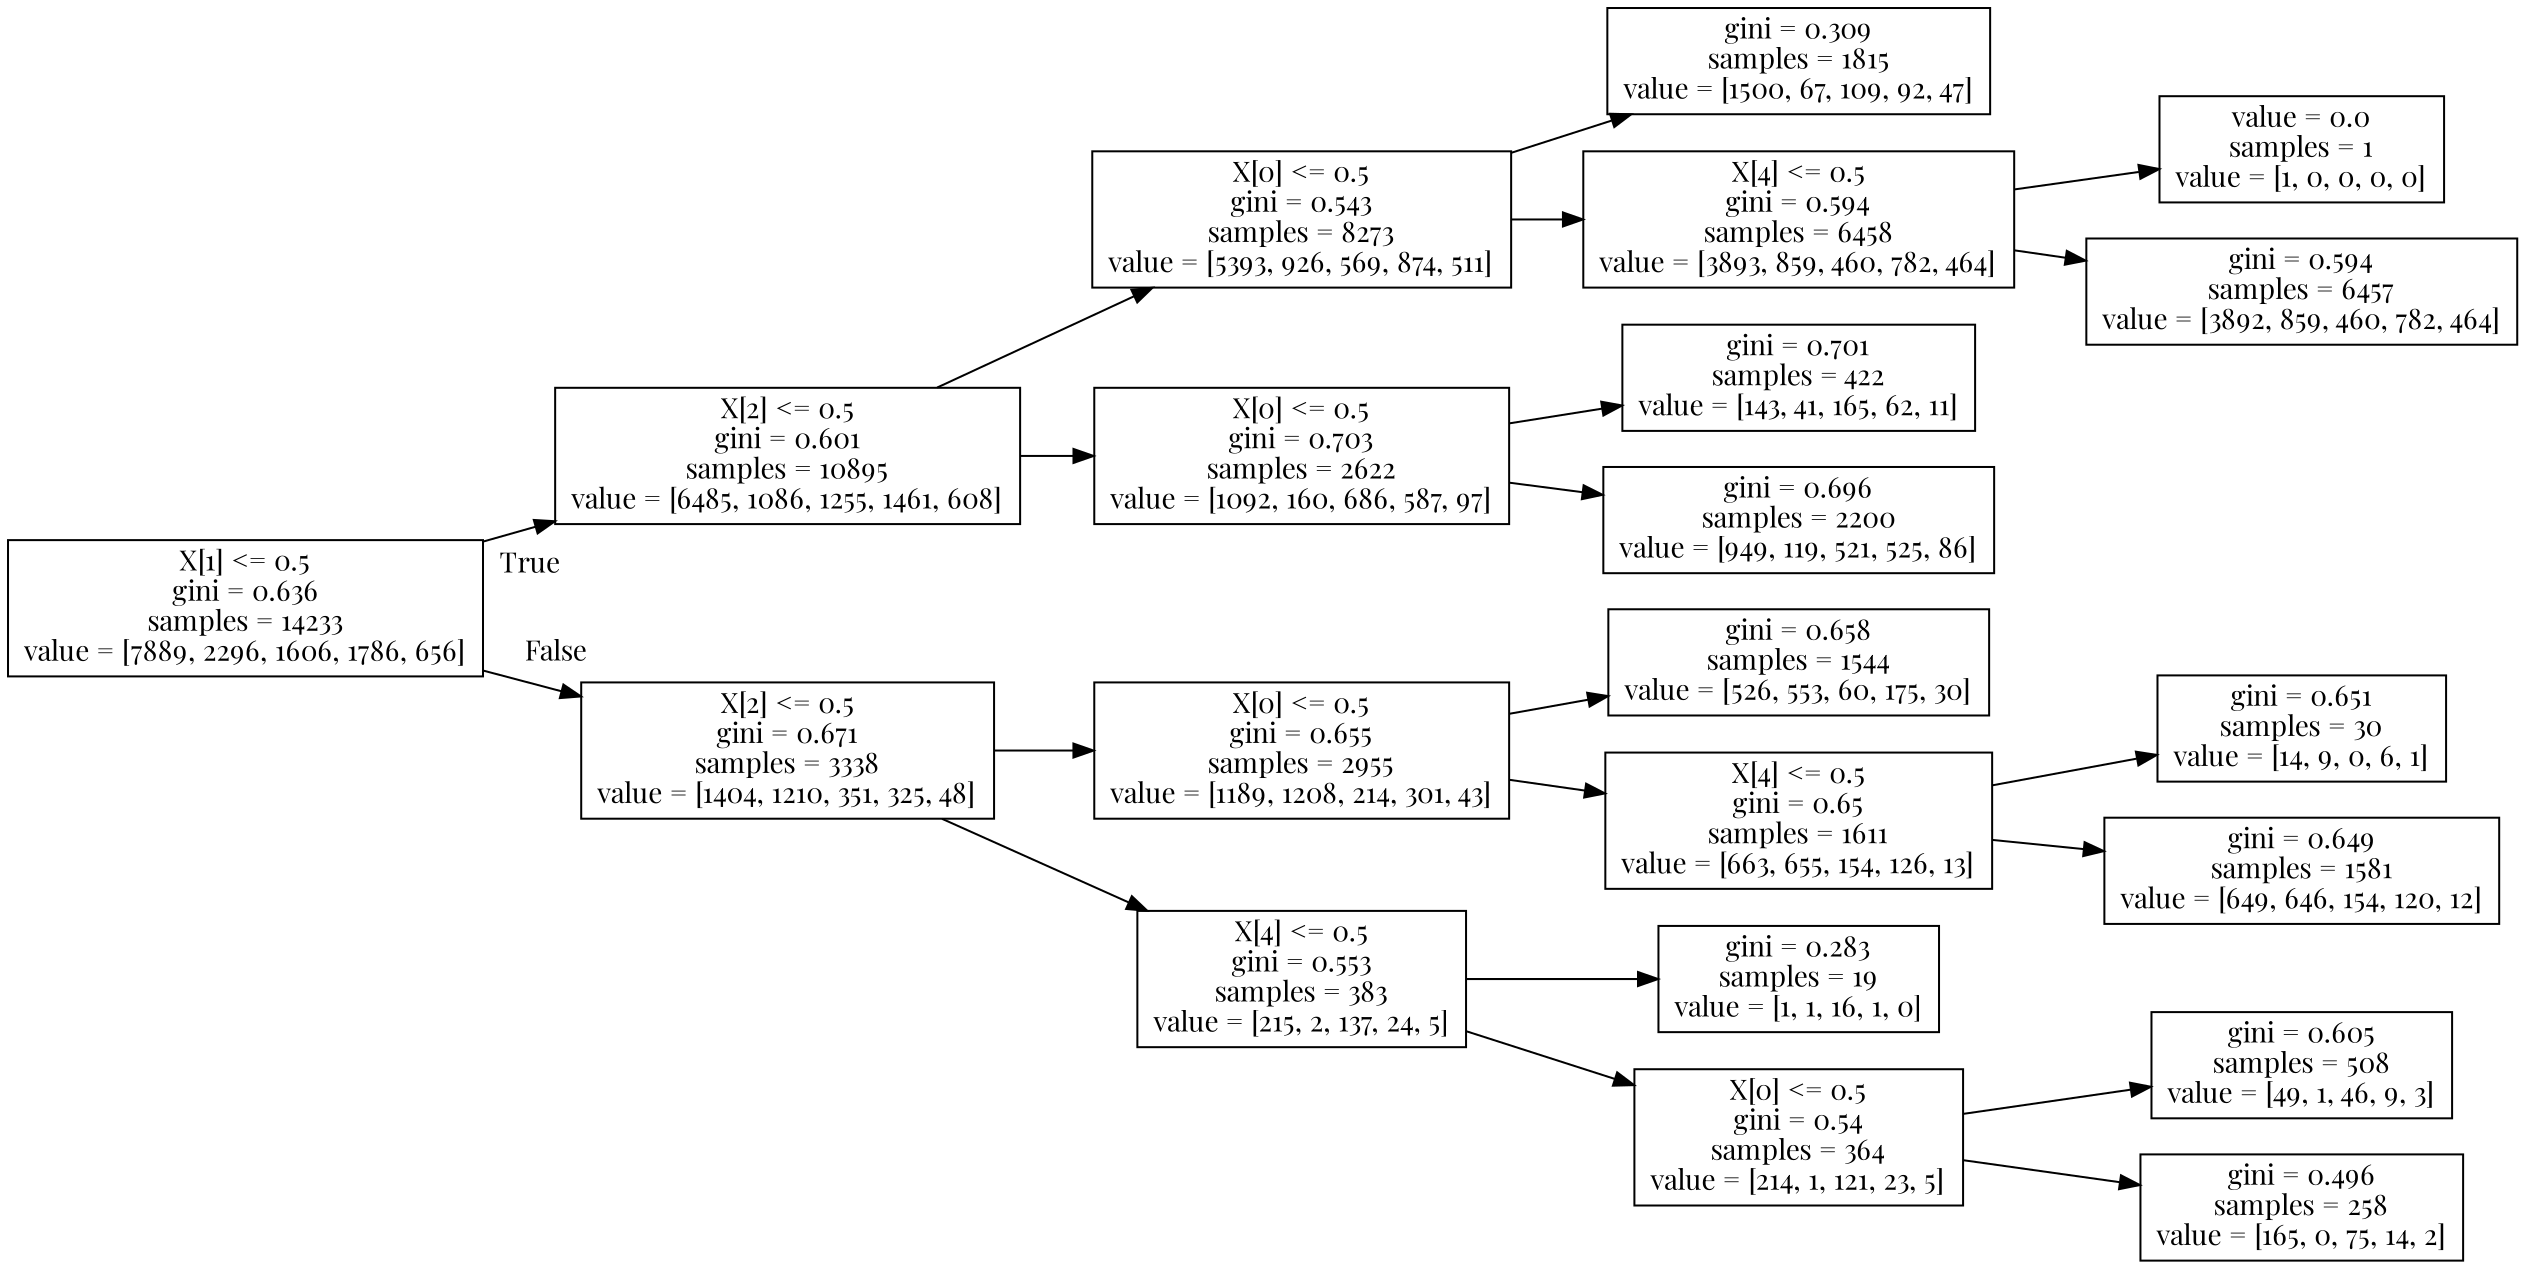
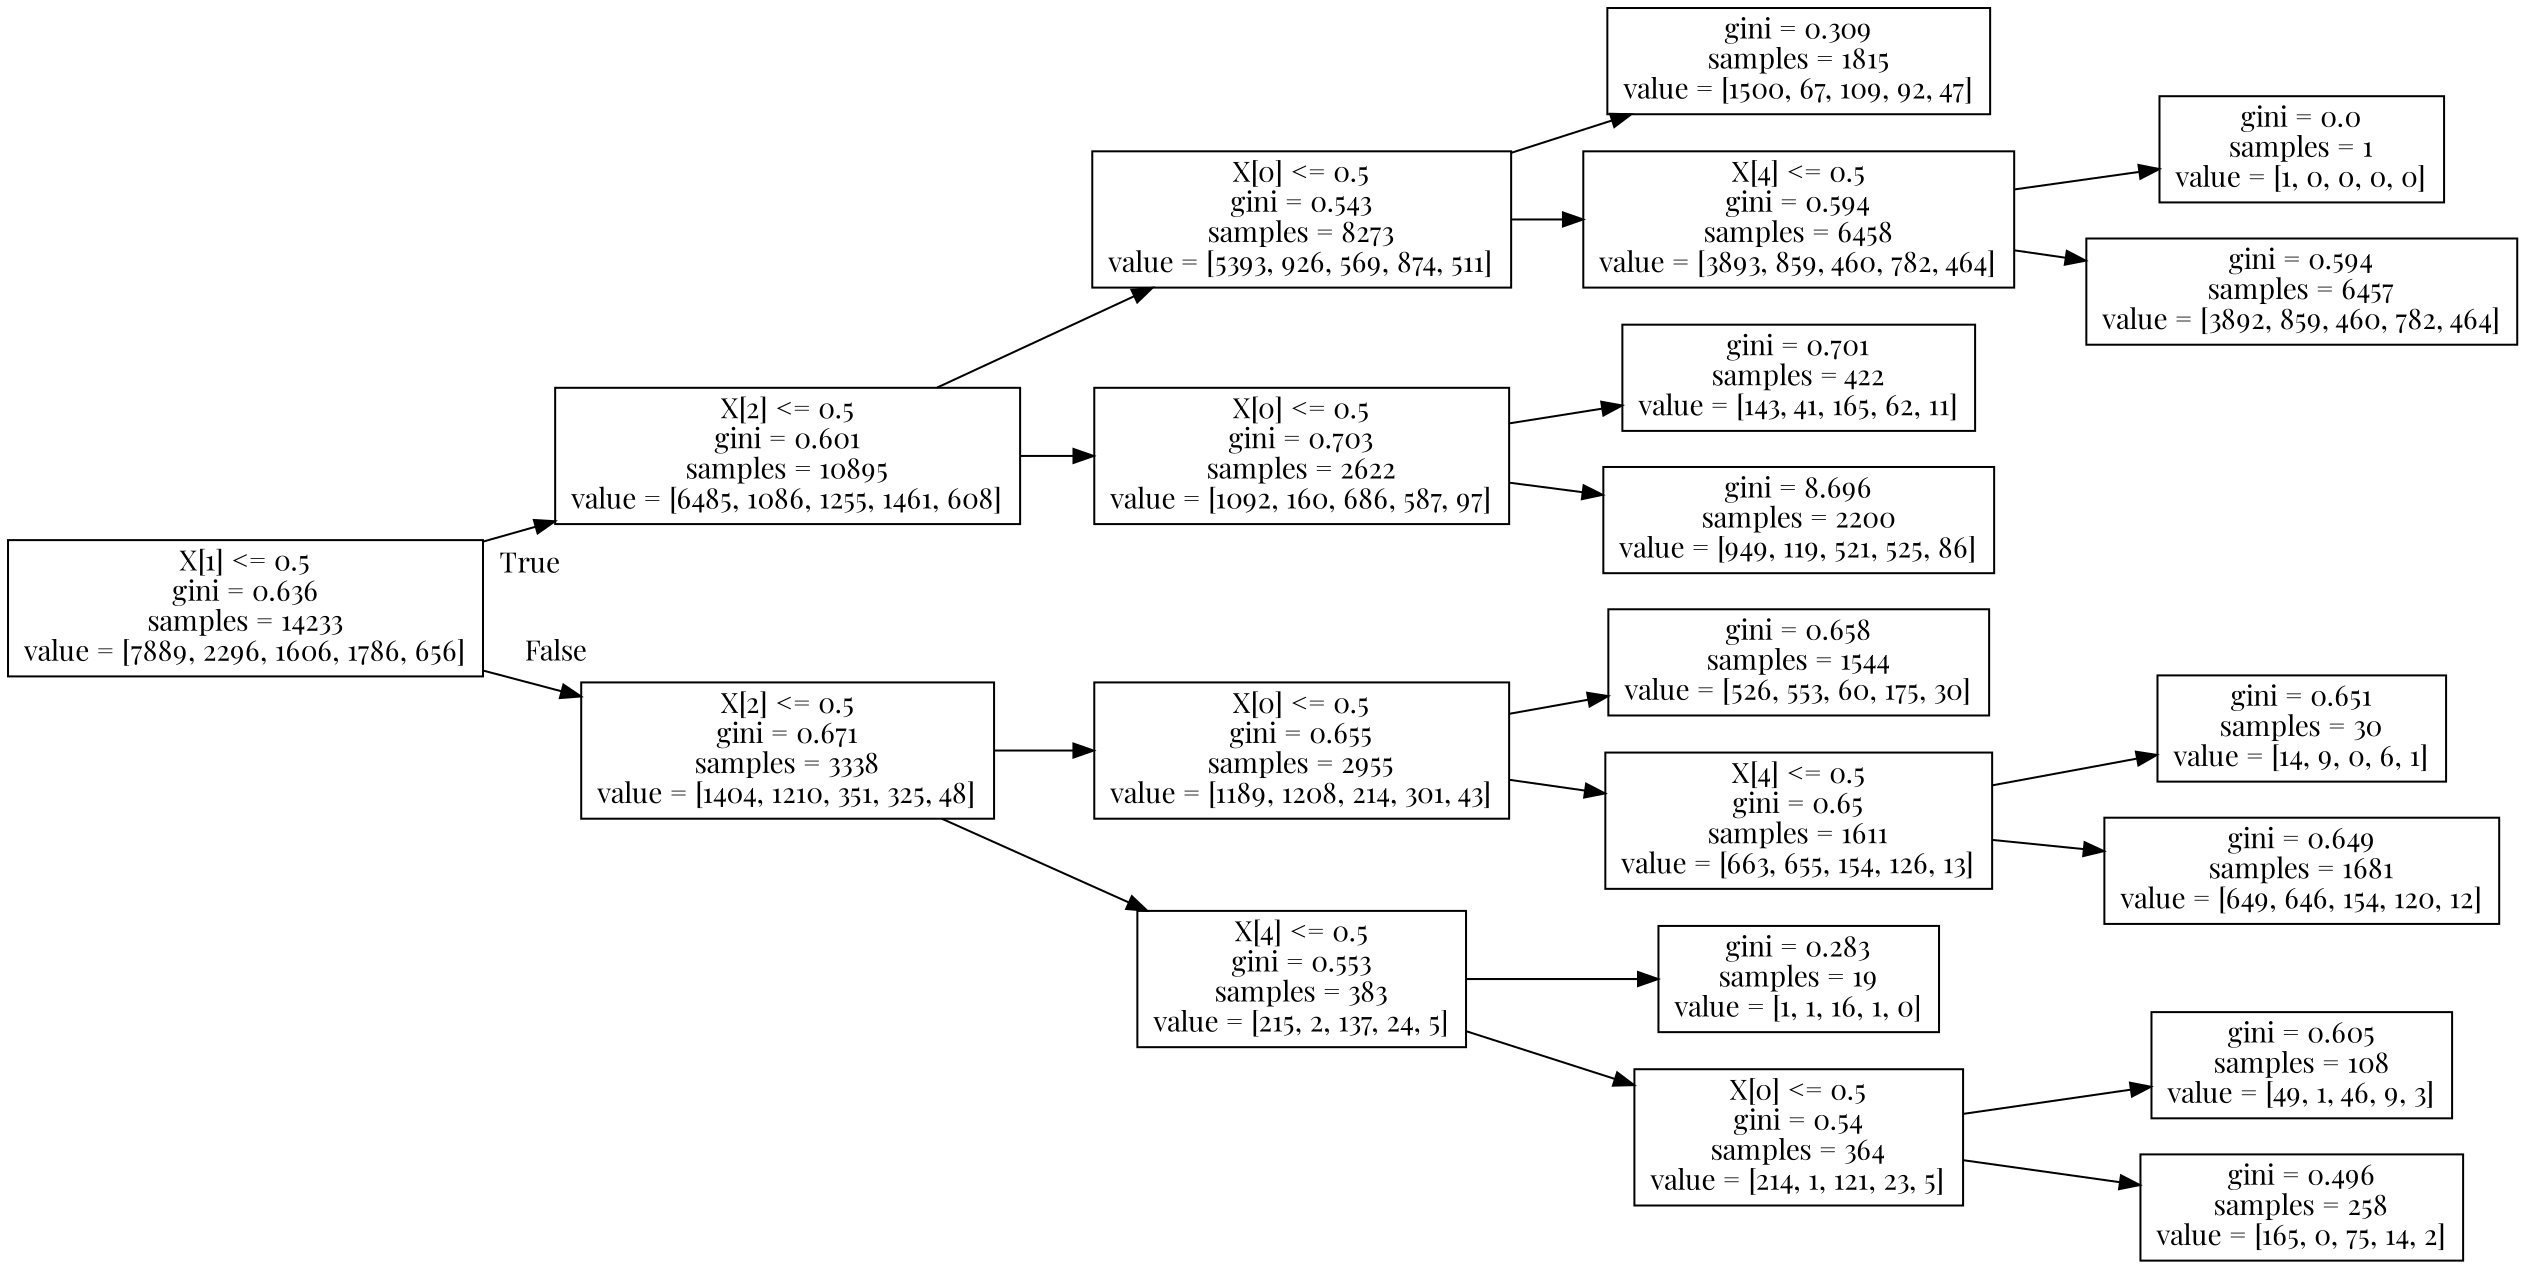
(2302, 149) -> (2302, 149)
(1799, 520) -> (1799, 520)
(2302, 871) -> (2302, 871)
(2302, 1065) -> (2302, 1065)
